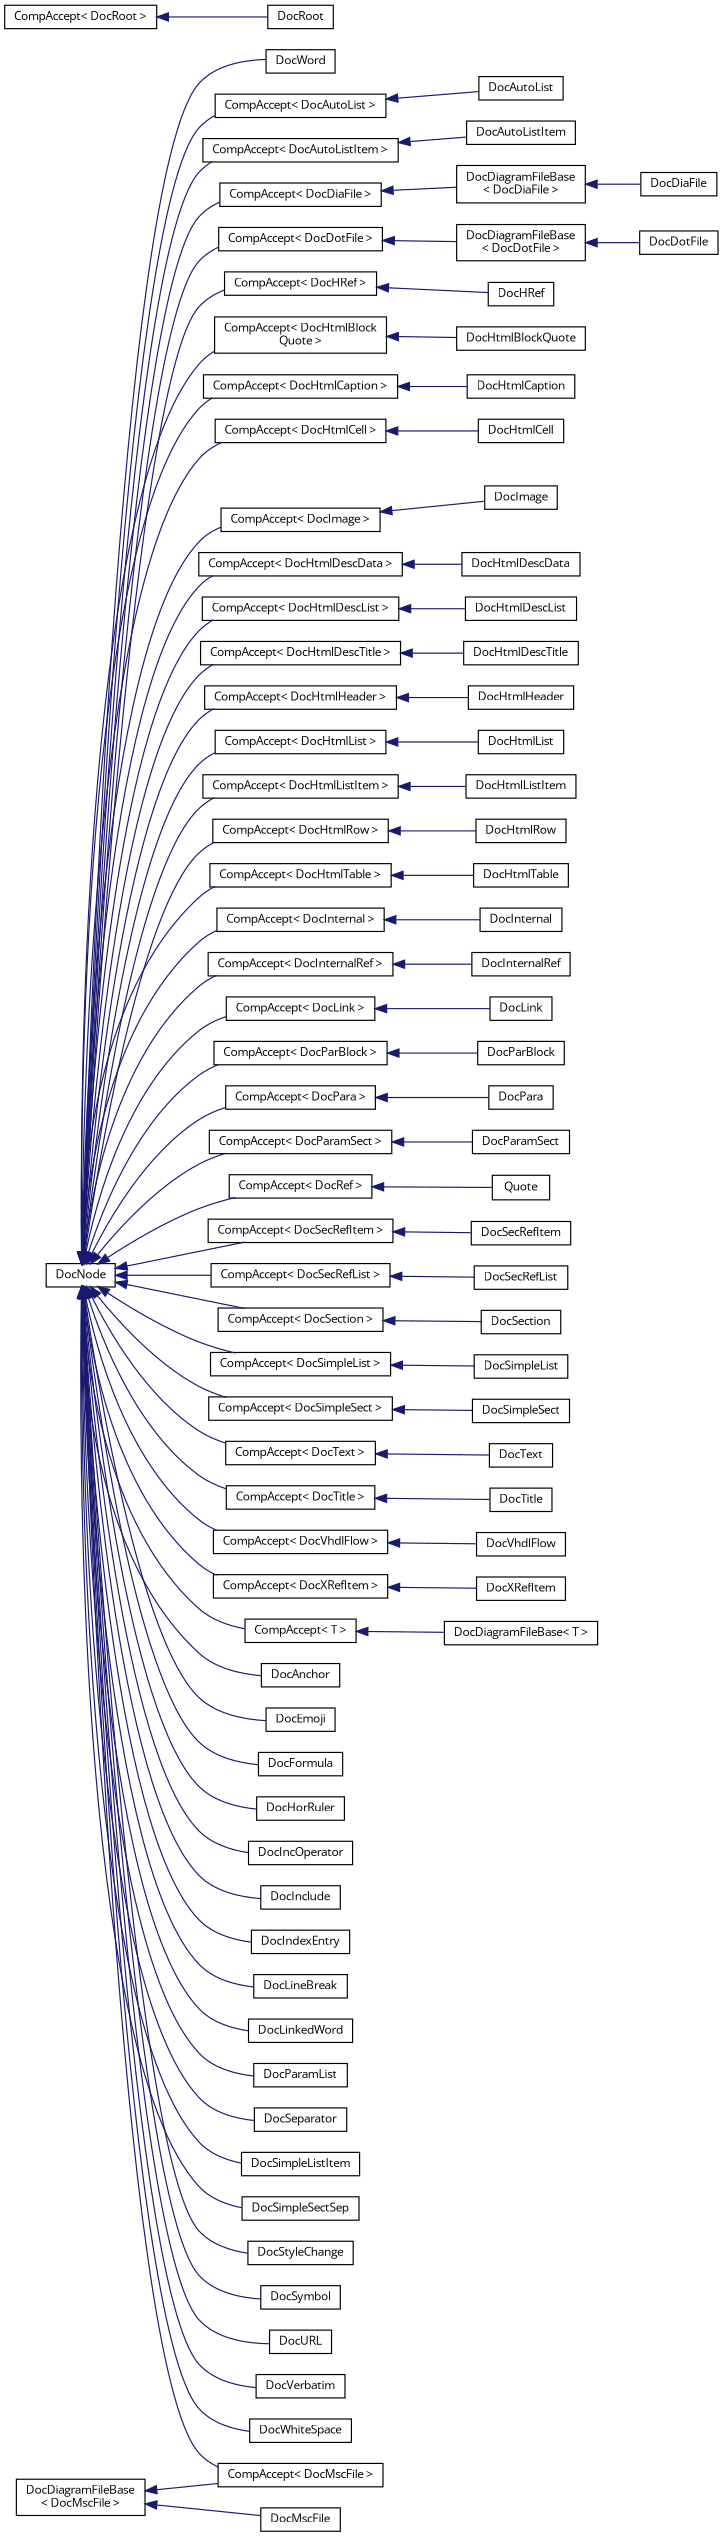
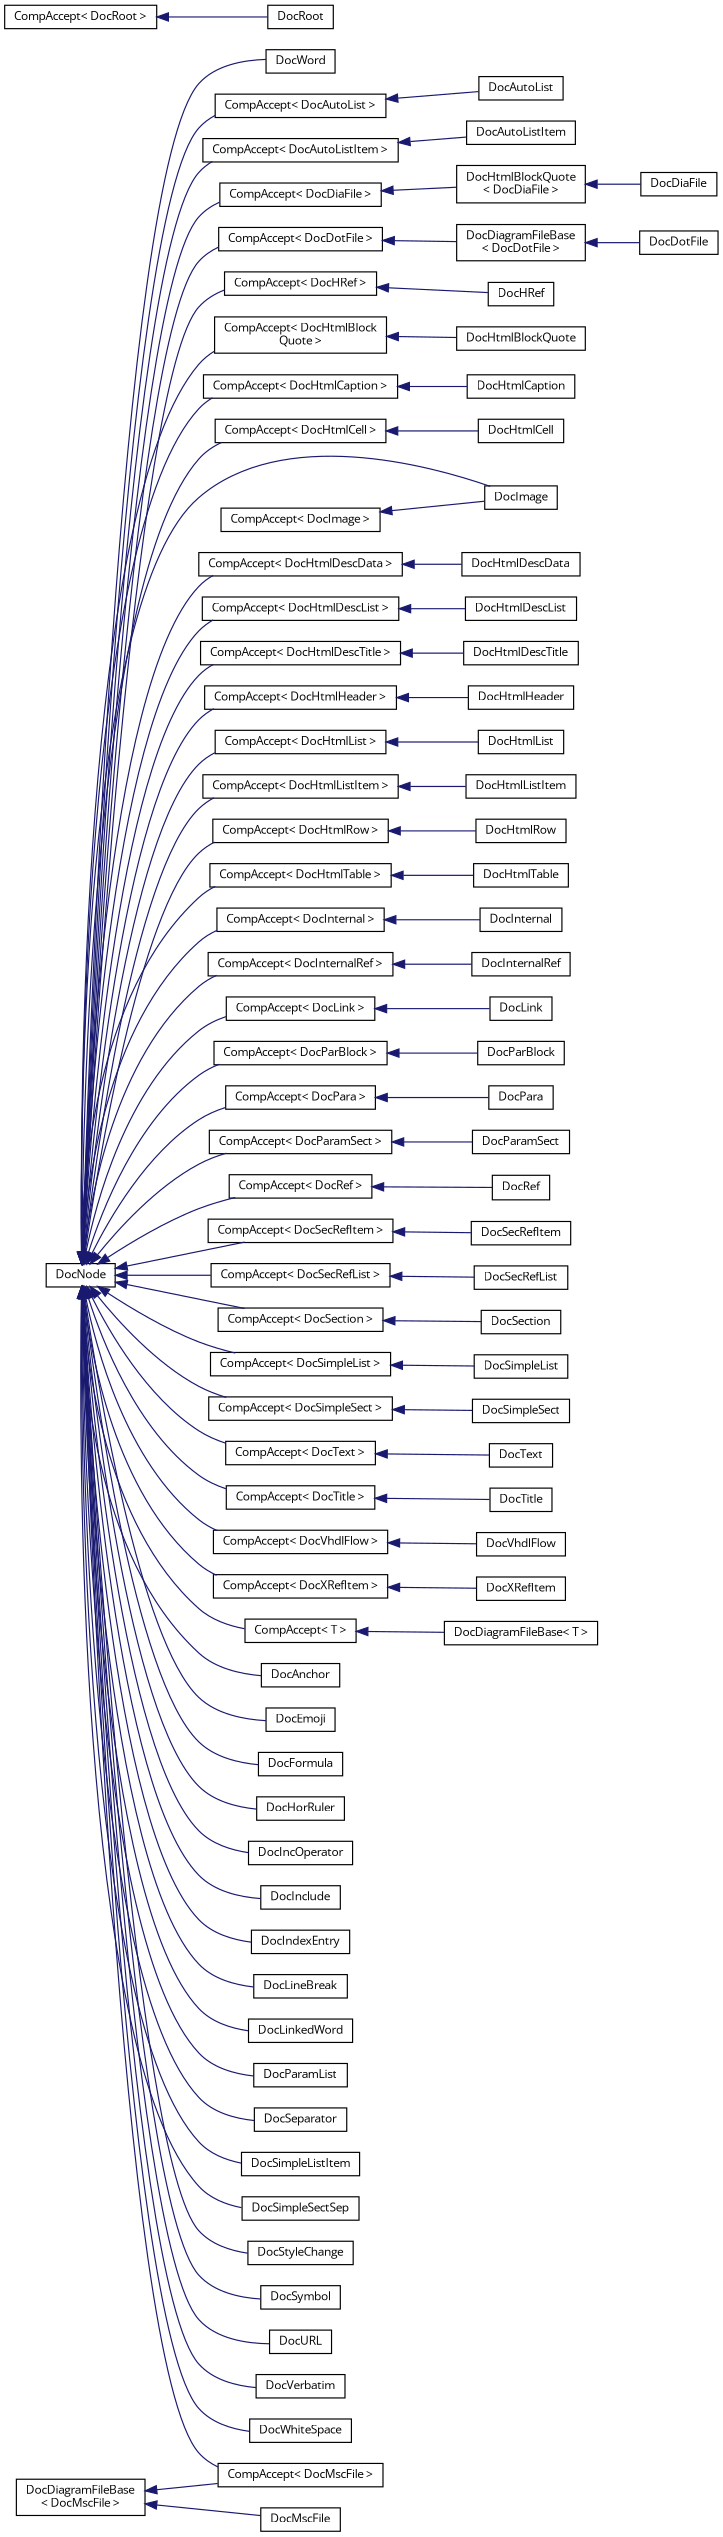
(521, 184) -> (521, 184)
(130, 727) -> (173, 536)
(521, 1188) -> (521, 1188)
